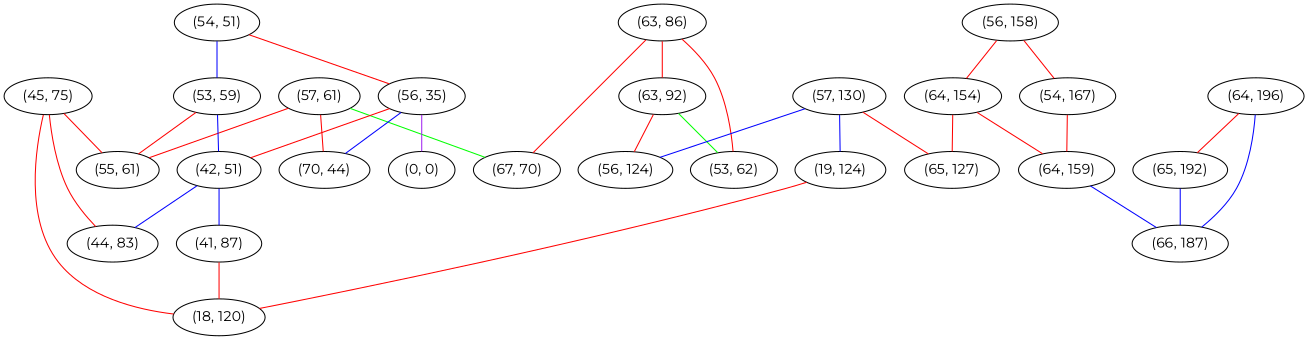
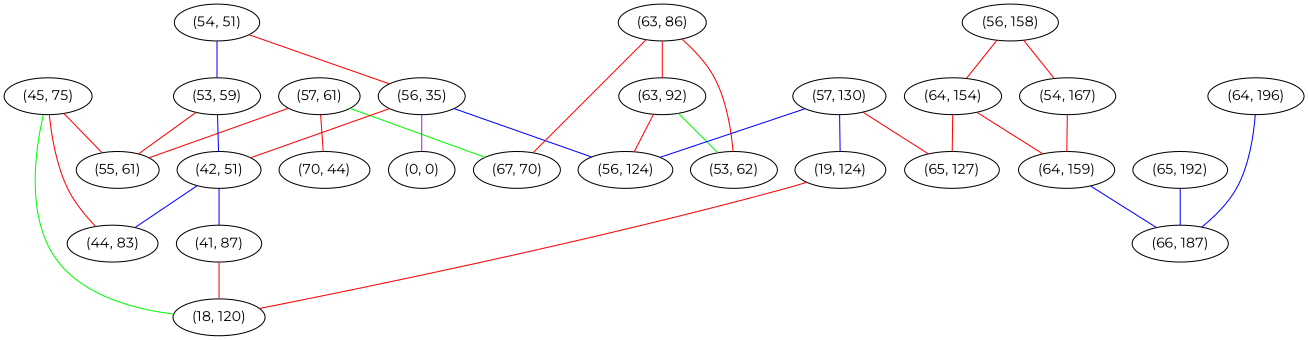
(373, 133) -> (523, 133)
(1218, 133) -> none
(52, 252) -> (52, 252)
